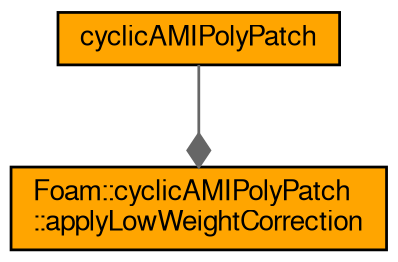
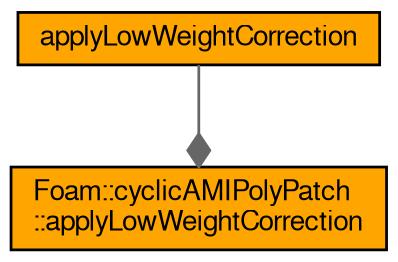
(199, 39) -> (199, 39)
